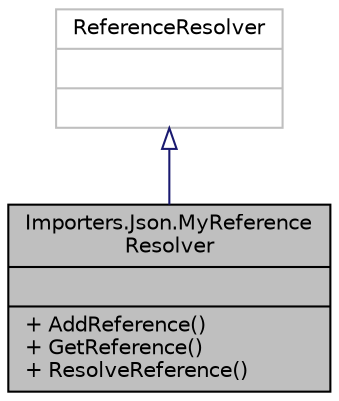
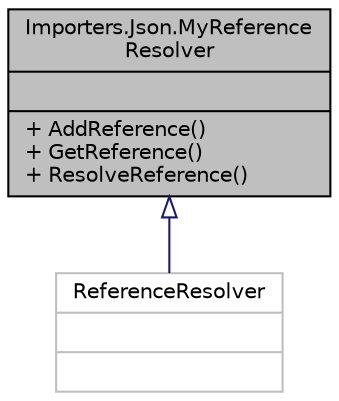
(169, 177) -> (169, 245)
